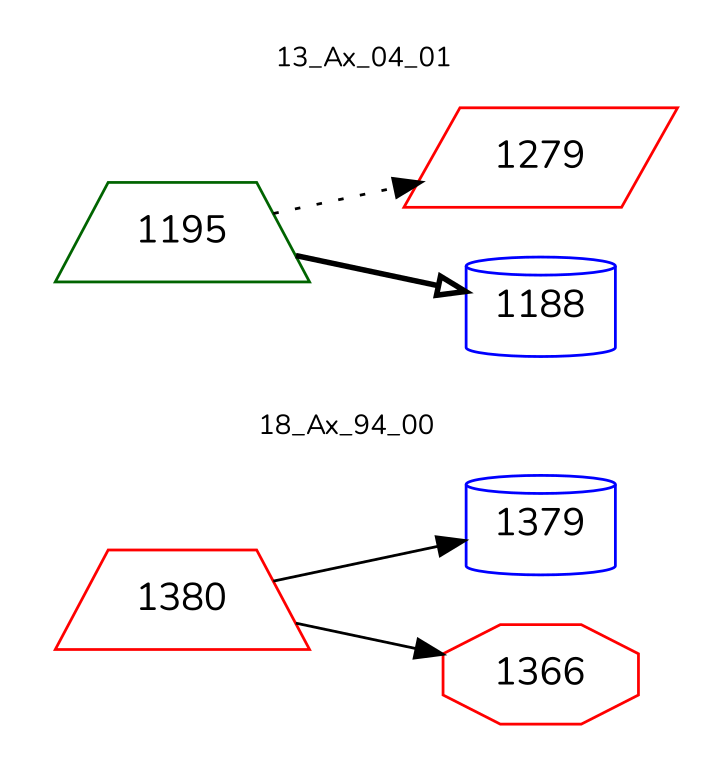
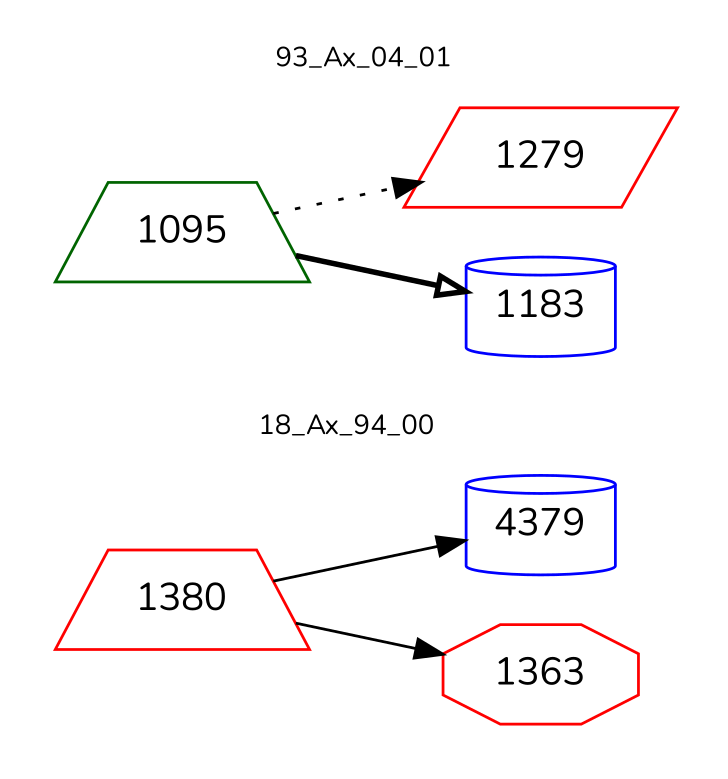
(364, 59) -> (364, 59)
(182, 232) -> (182, 232)
(541, 307) -> (541, 307)
(541, 525) -> (541, 525)
(541, 674) -> (541, 674)
